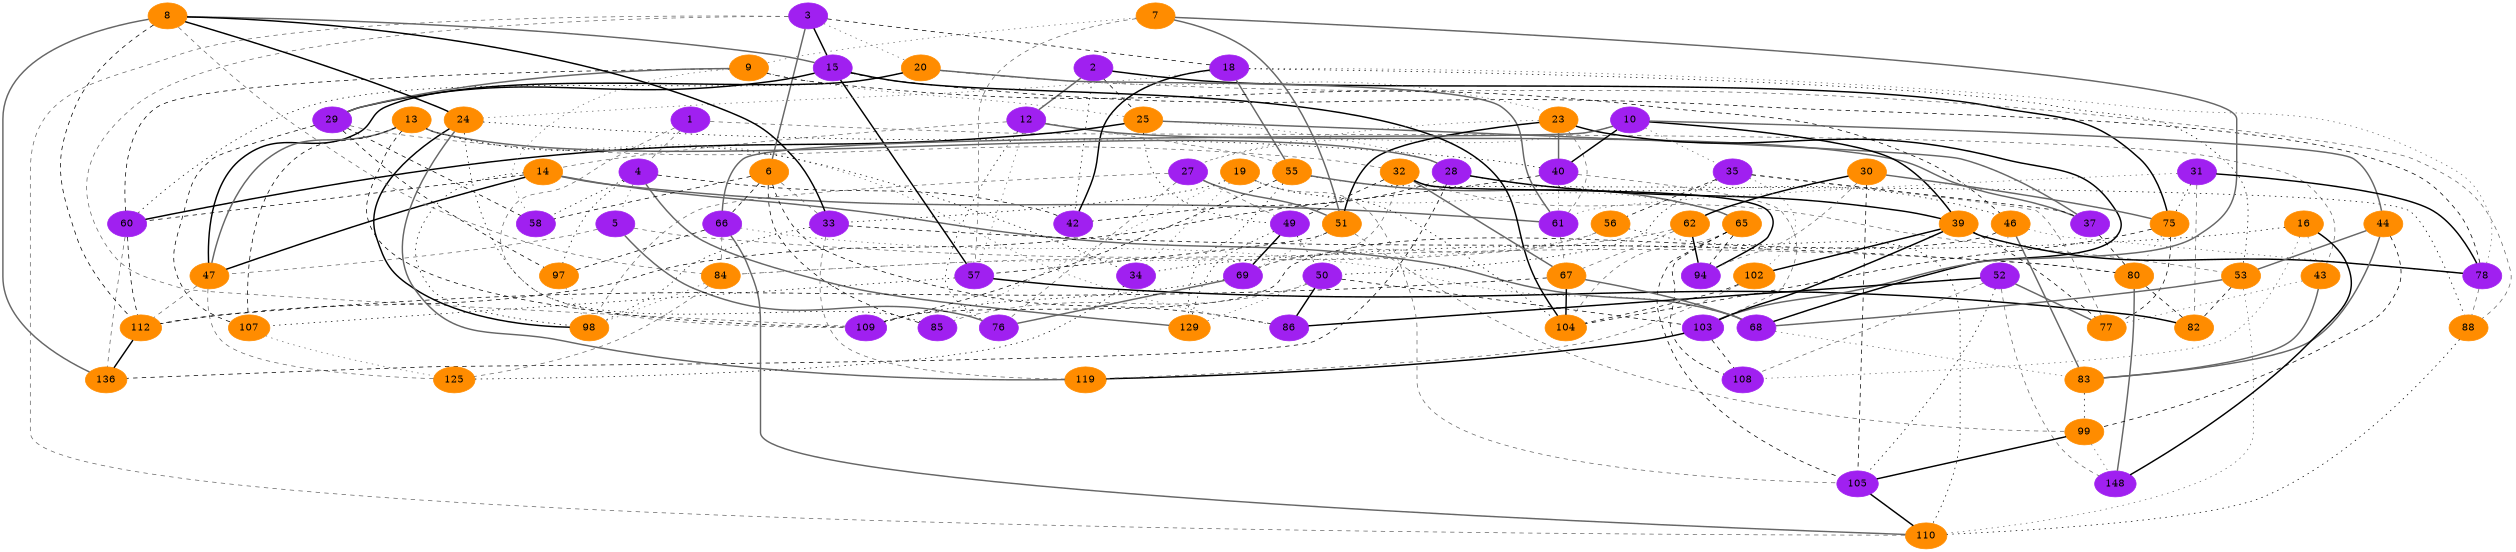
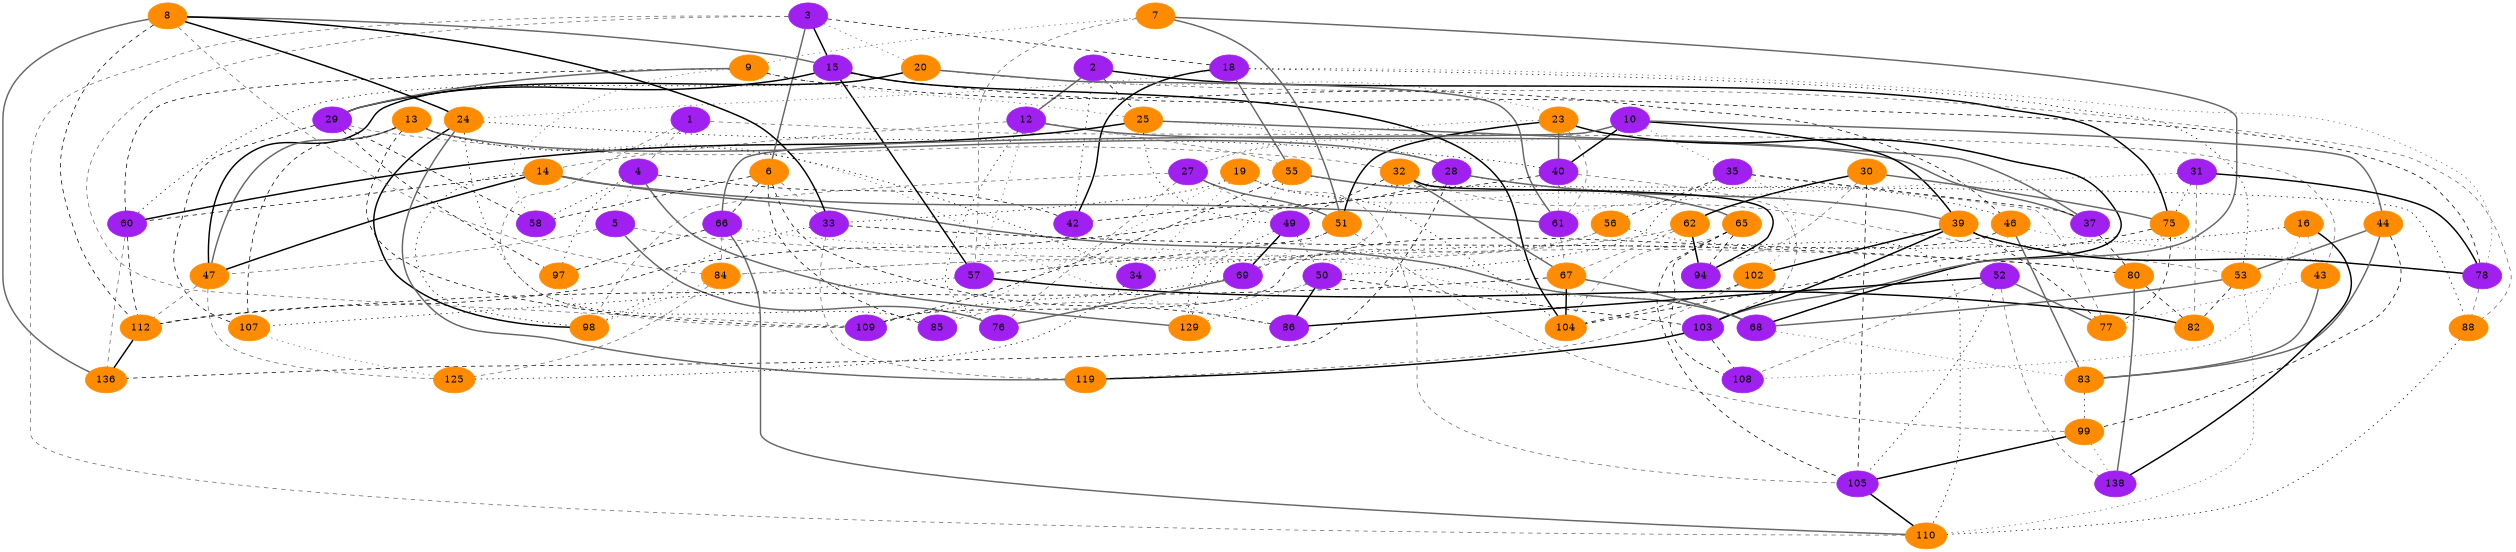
(1800, 200) -> (1800, 200)
(2115, 484) -> (2115, 484)
